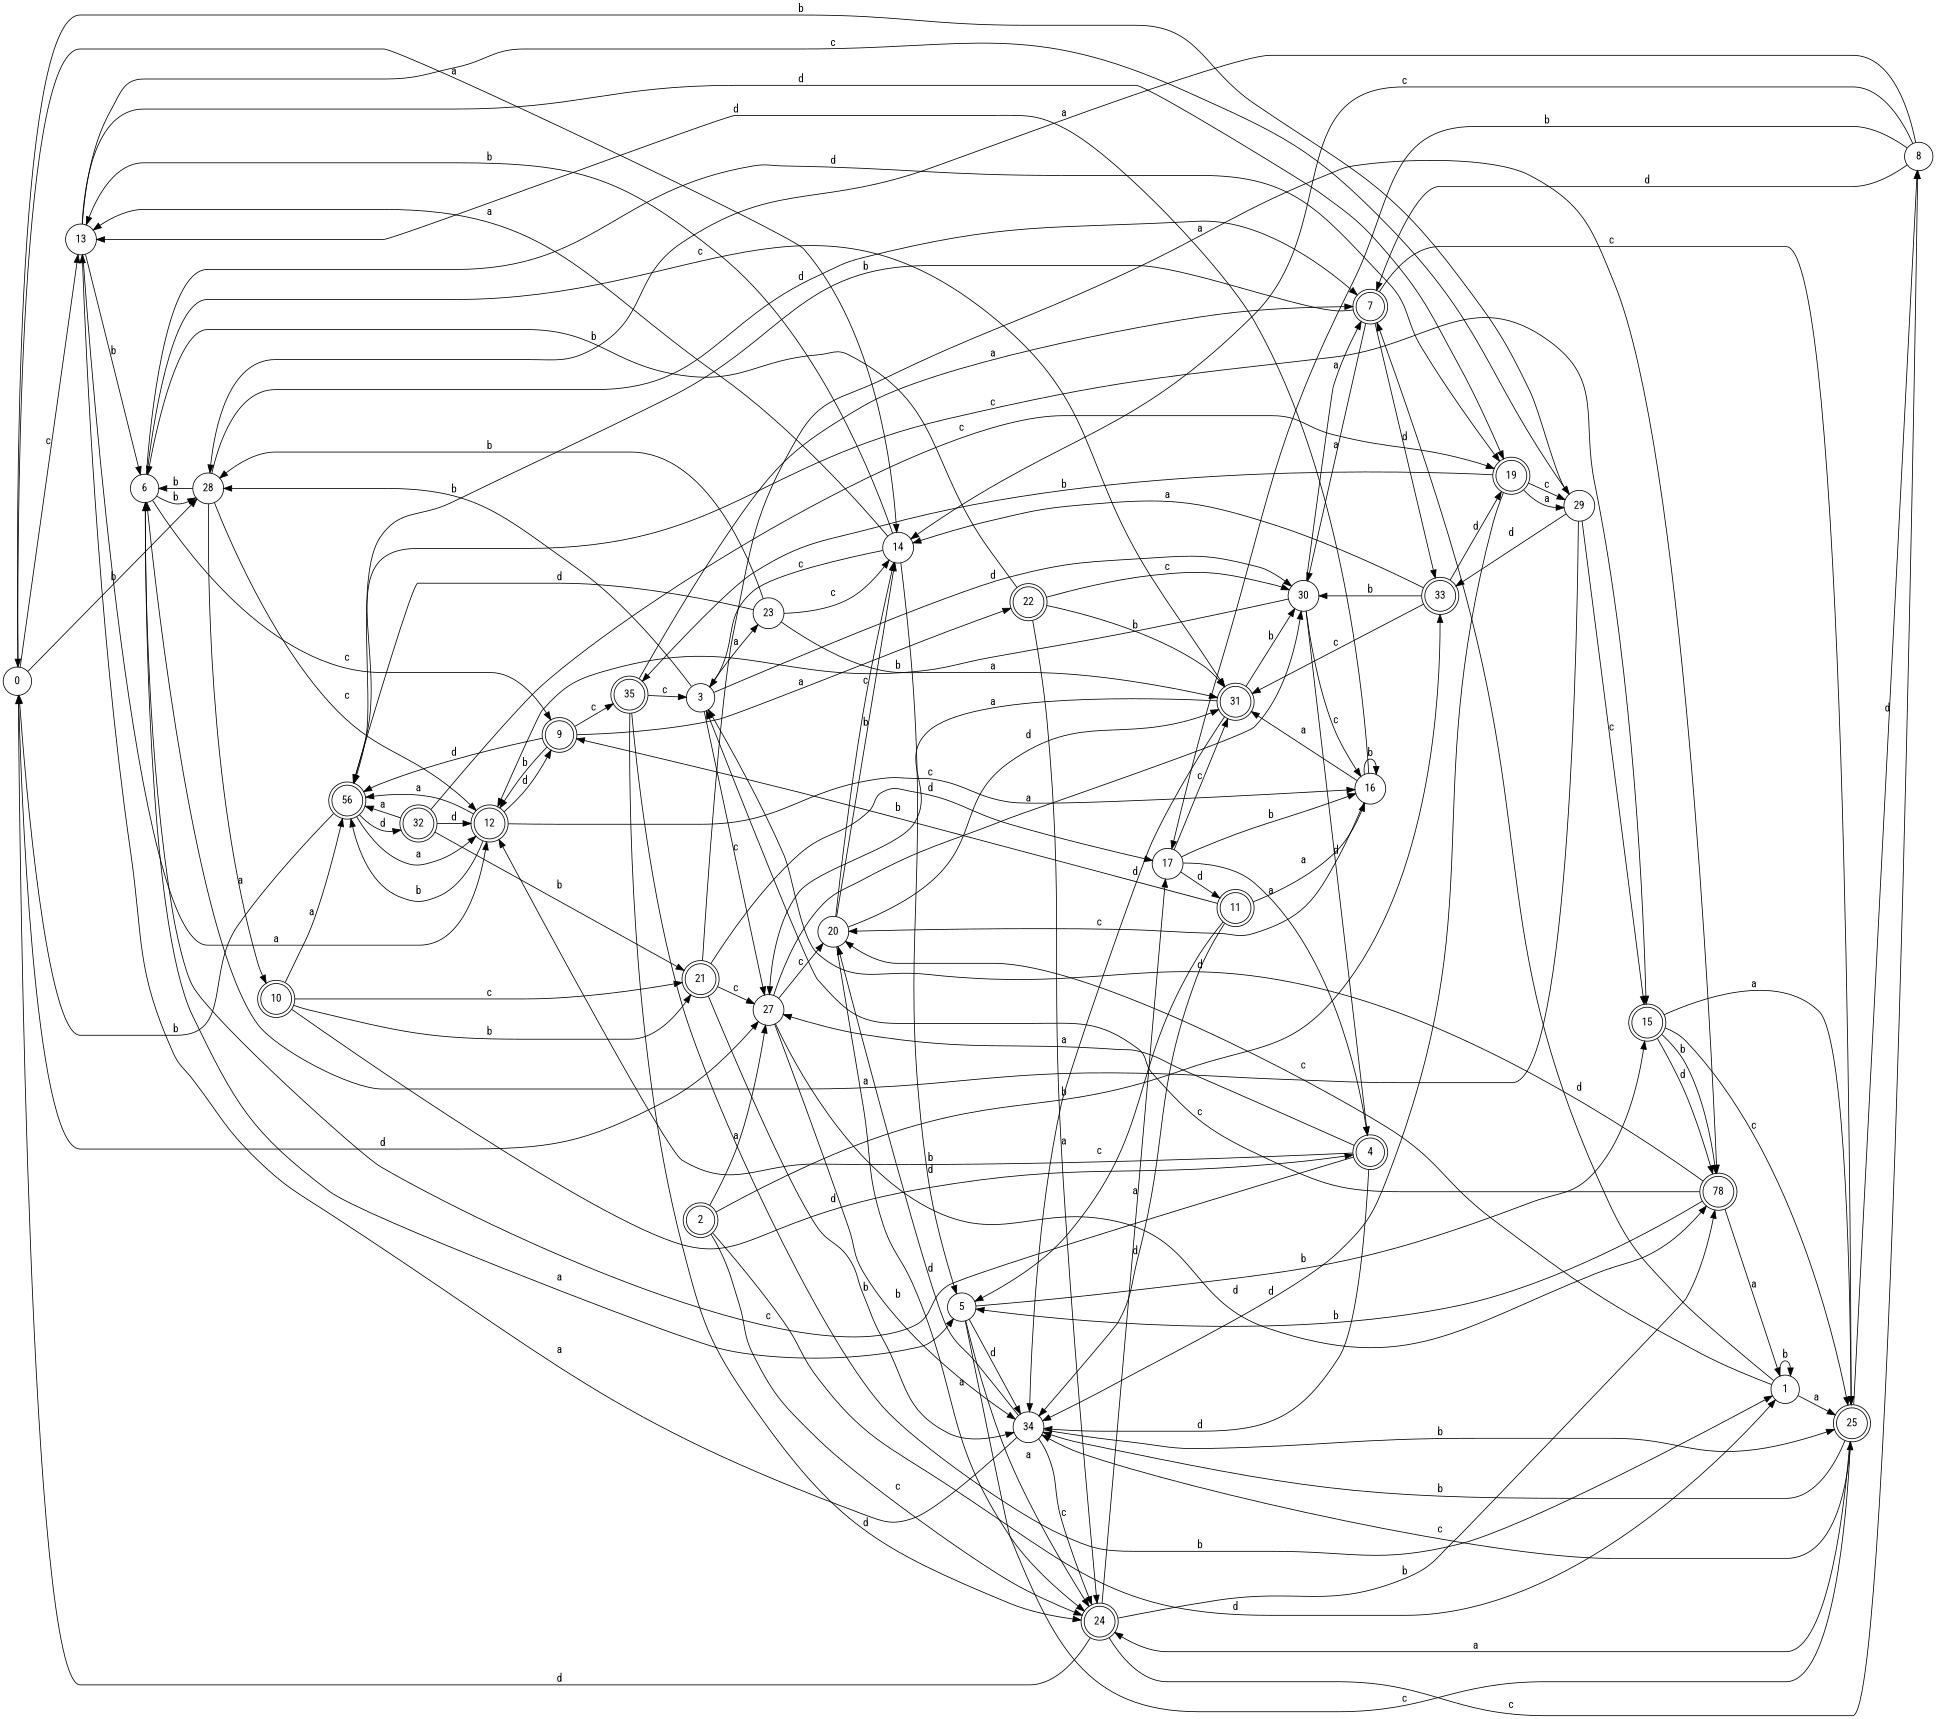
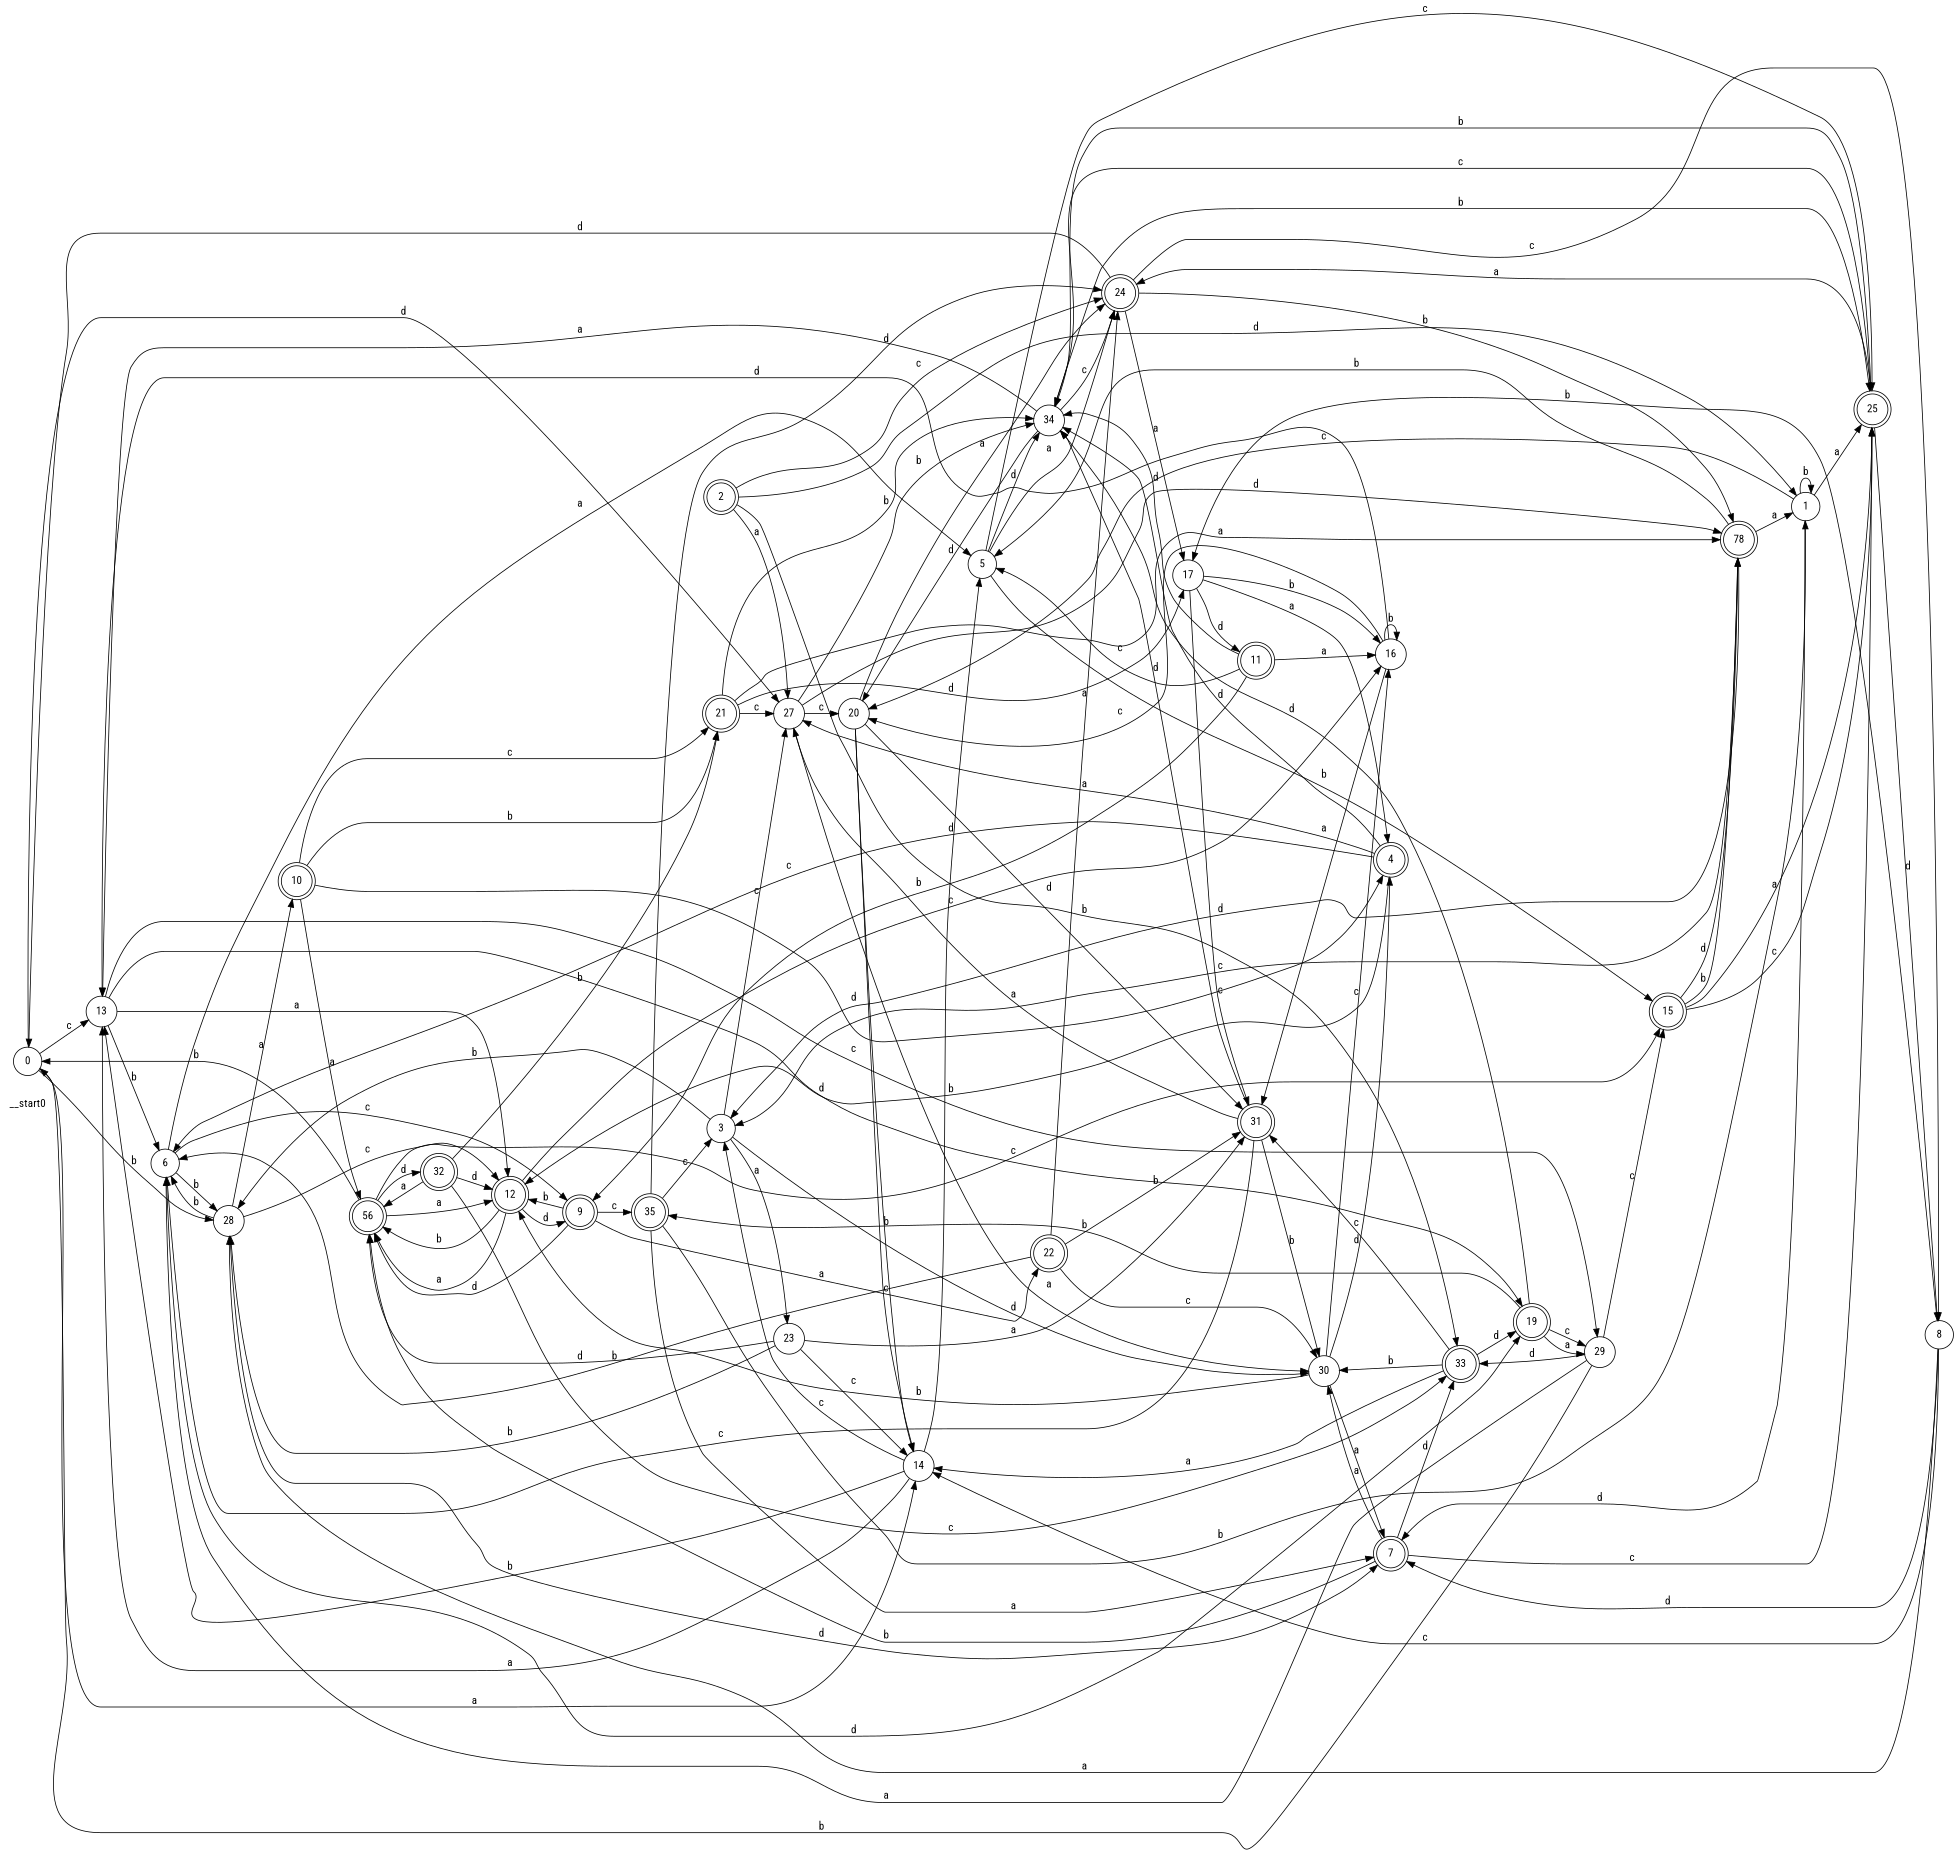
(692, 263) -> (665, 1452)
(906, 461) -> (851, 1525)
none -> (28, 1104)
